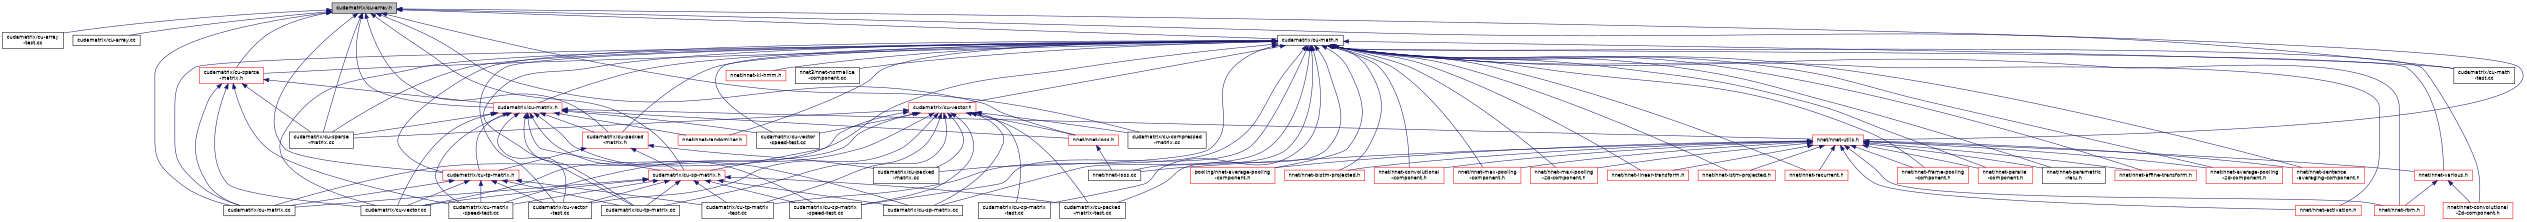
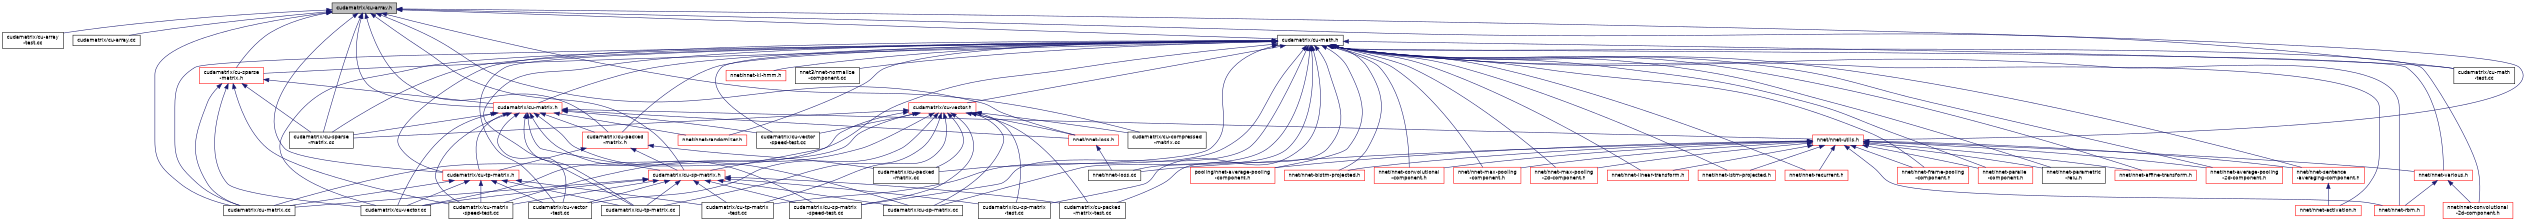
none -> (836, 188)
(2061, 203) -> (2328, 197)
